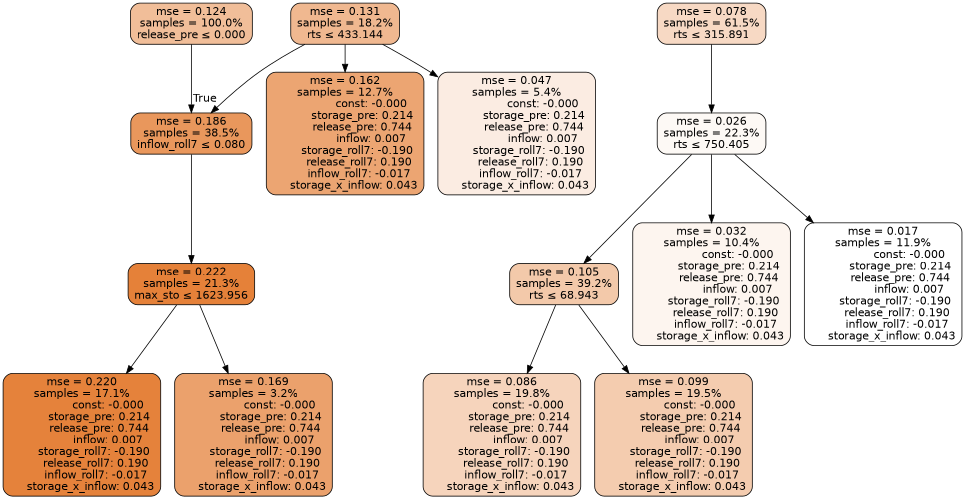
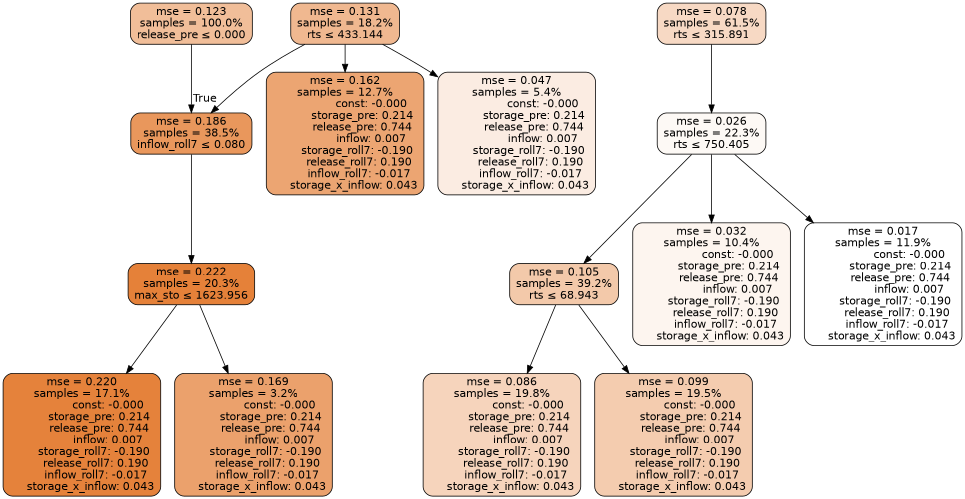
(191, 24) -> (191, 24)
(191, 284) -> (191, 284)
